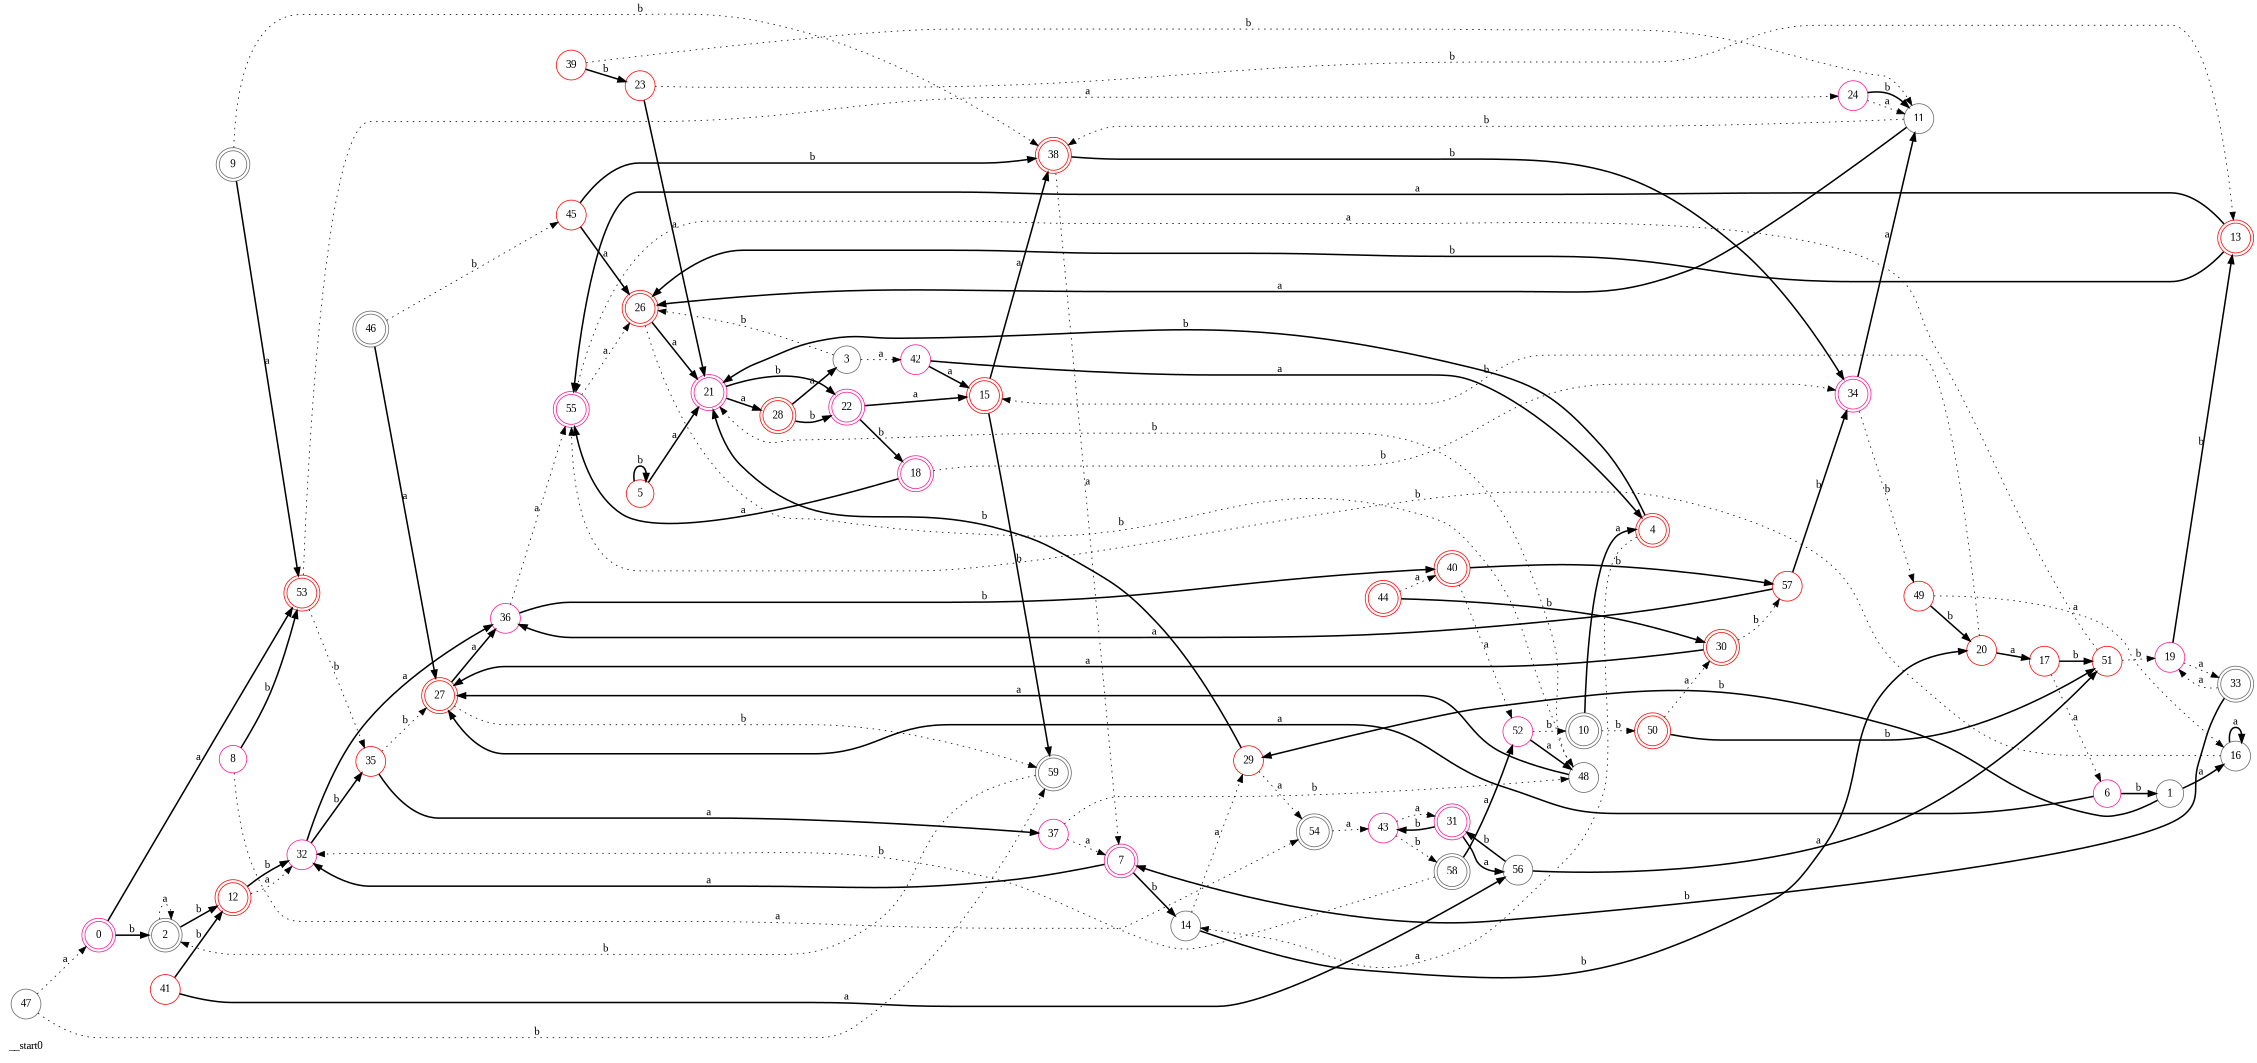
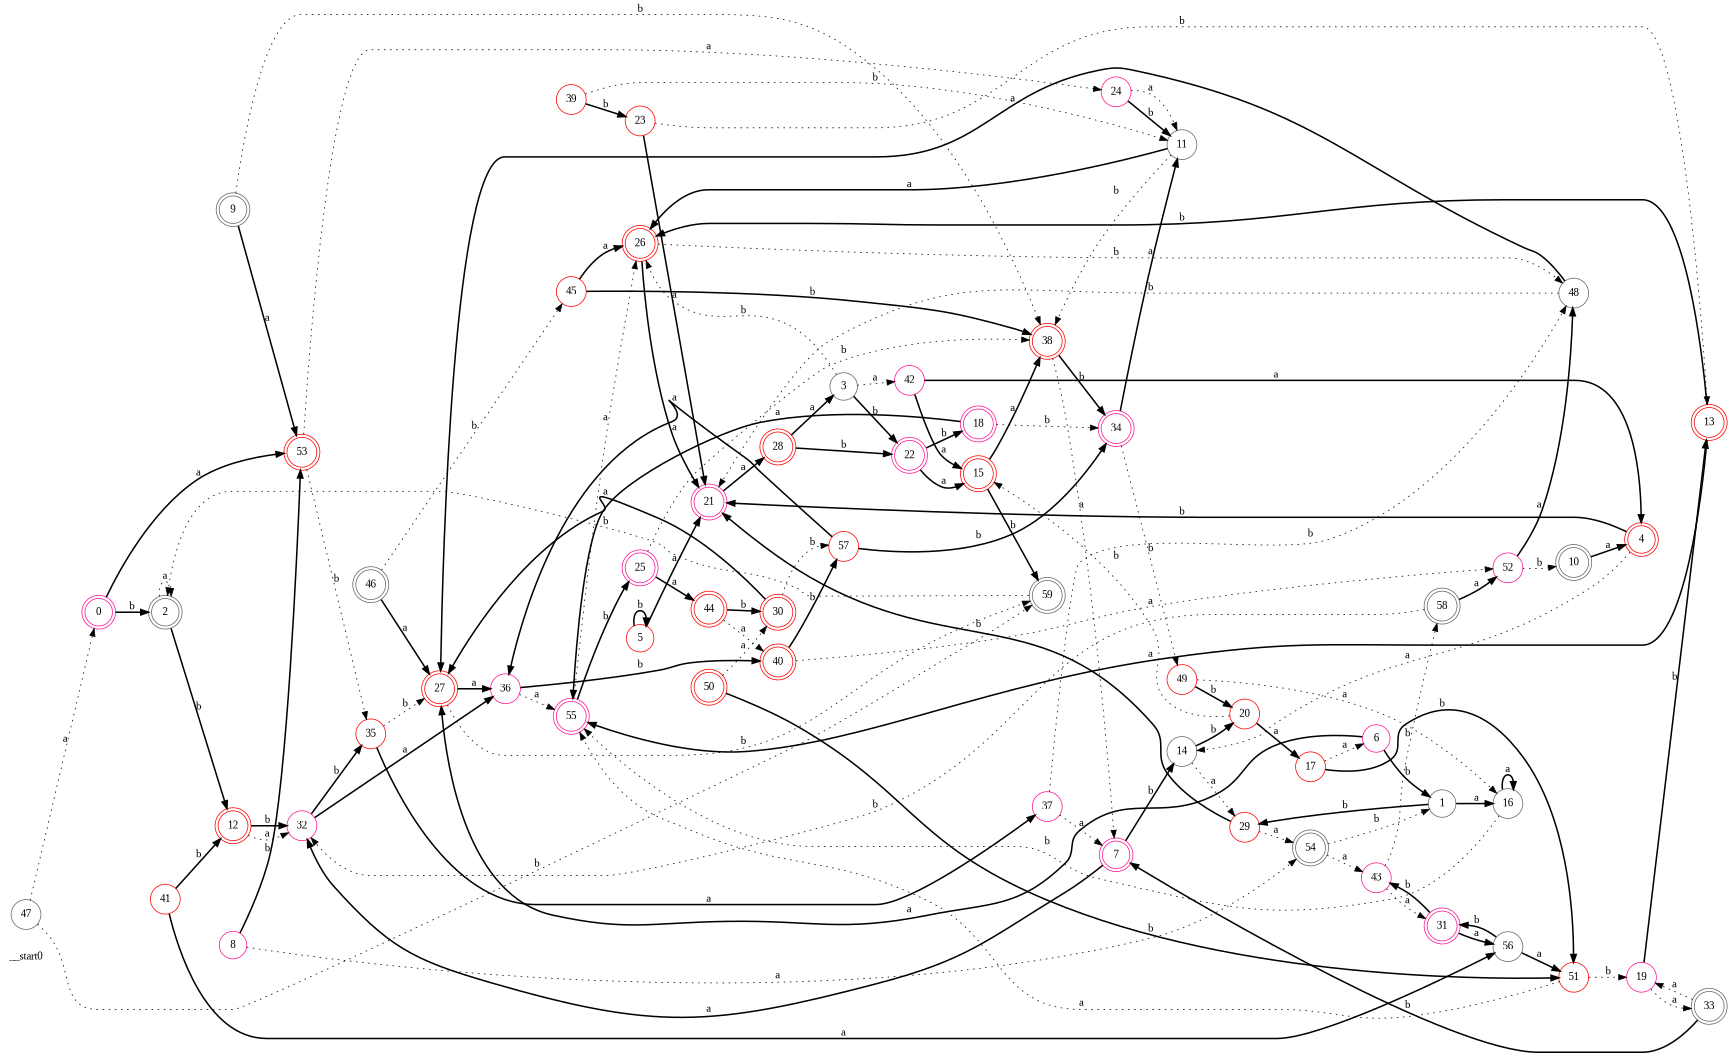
(778, 376) -> (875, 420)
none -> (640, 568)
(1614, 731) -> none
none -> (1376, 830)
